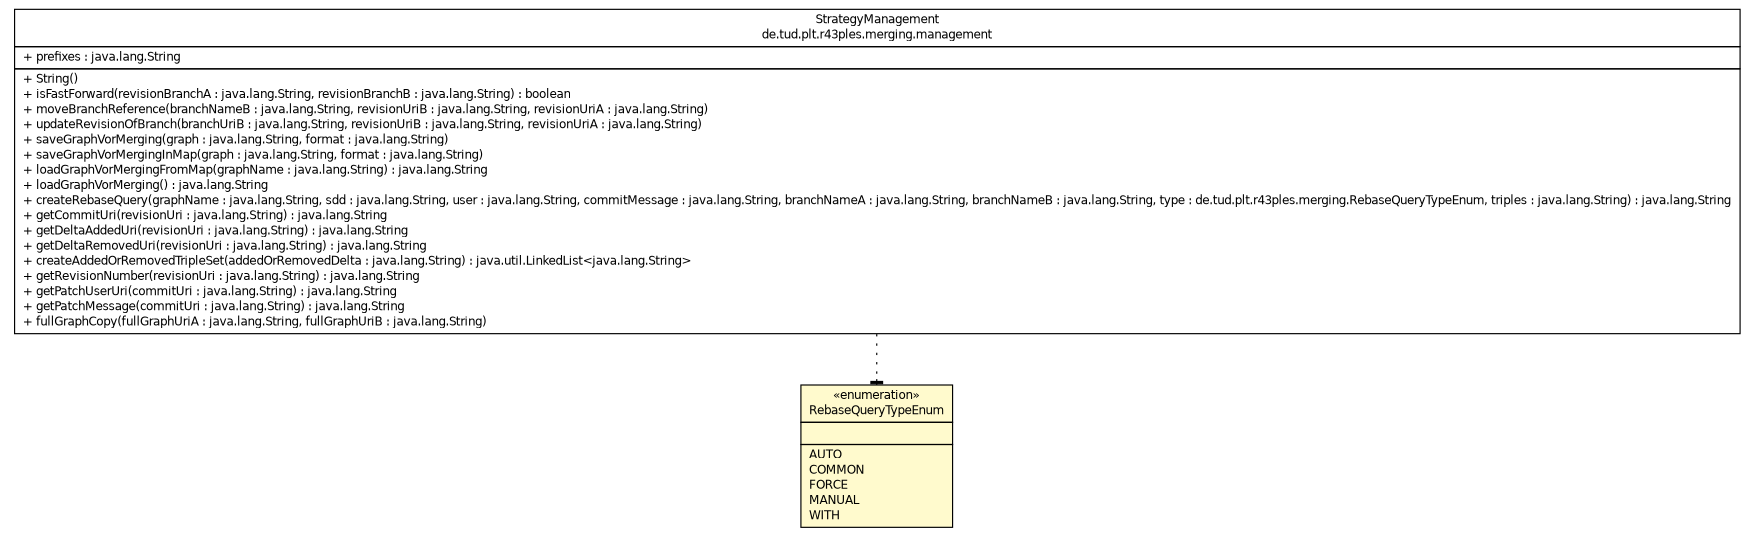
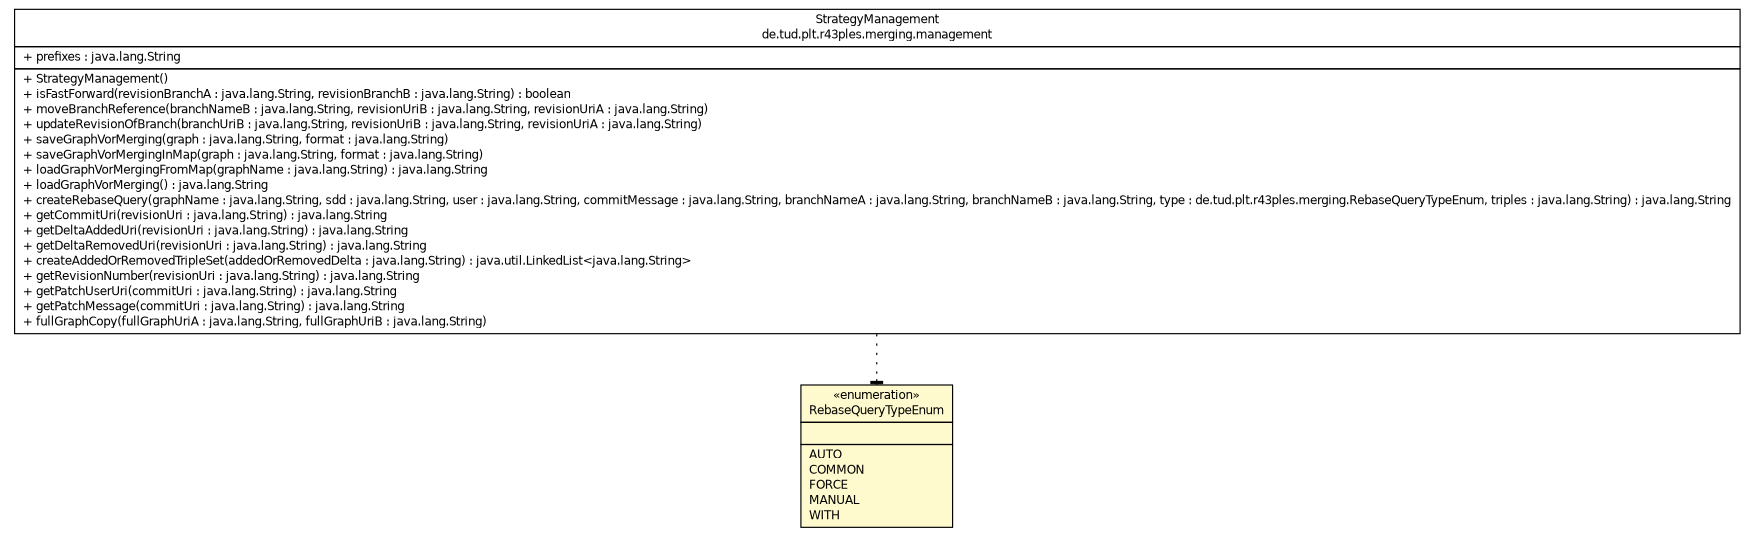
(51, 79) -> (96, 79)
